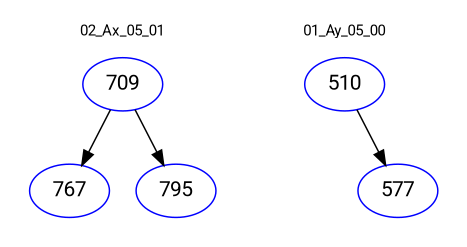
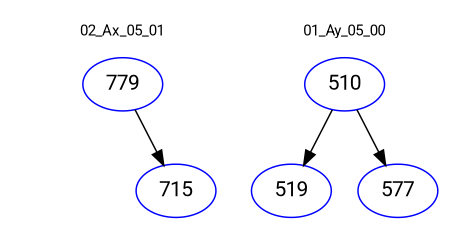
(123, 84) -> (123, 84)
(70, 191) -> none
(176, 191) -> (176, 191)
none -> (291, 191)
